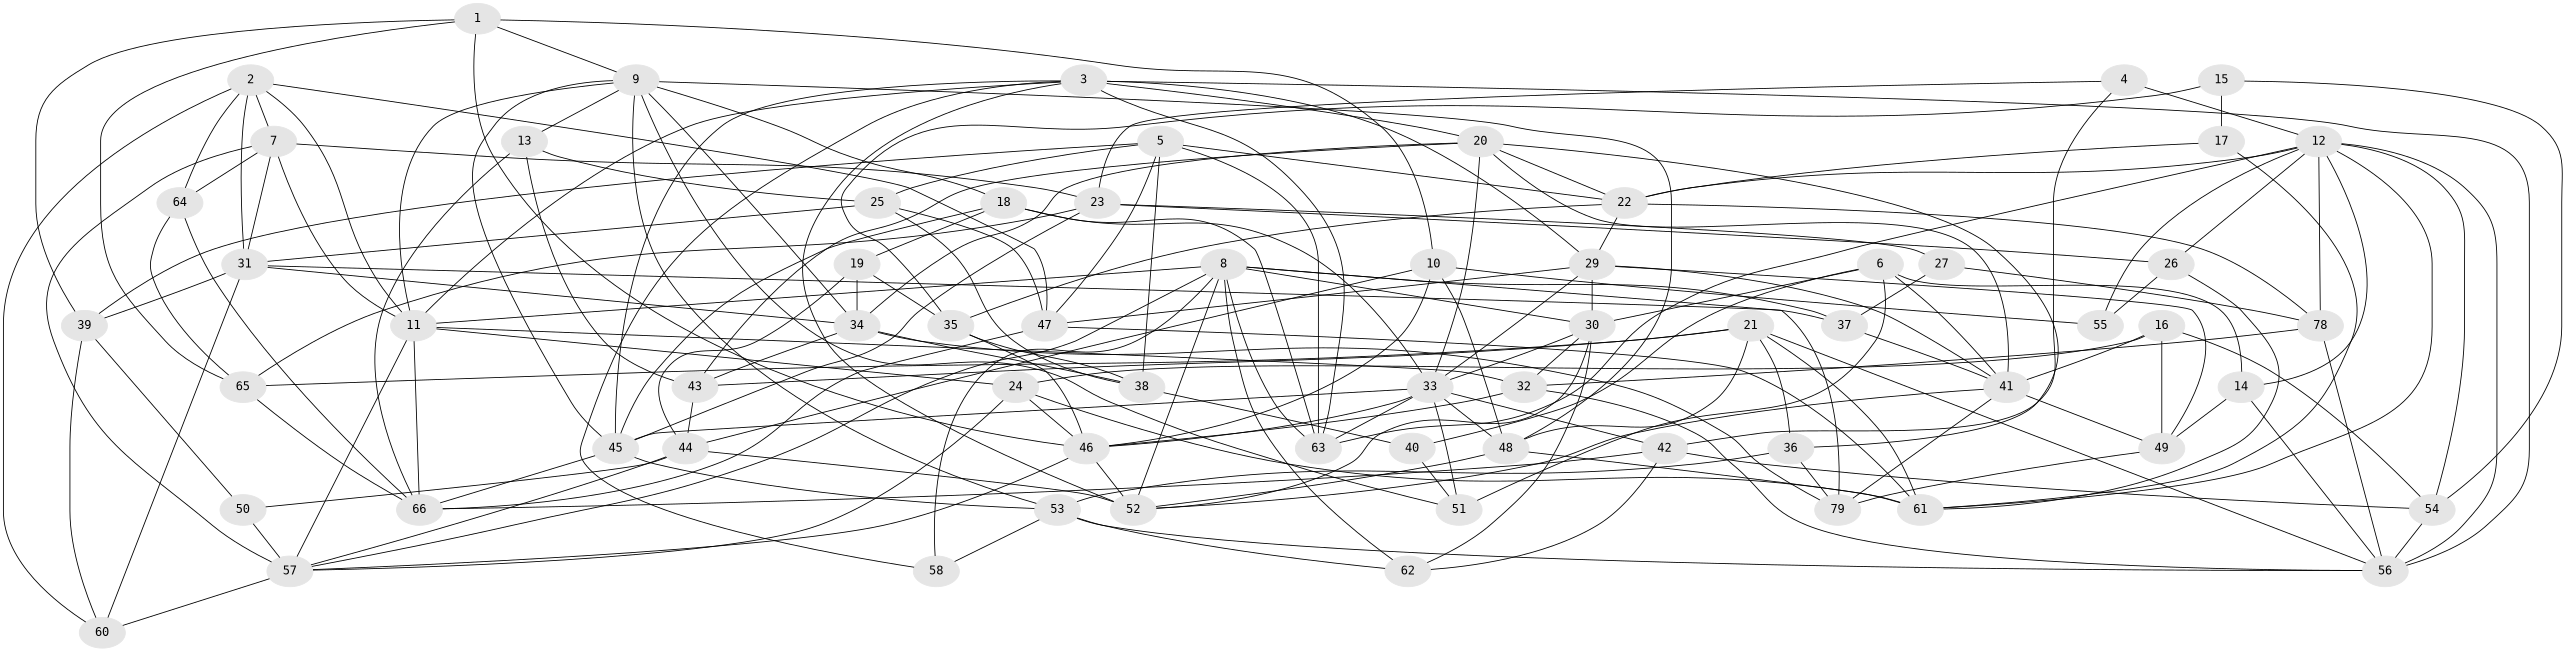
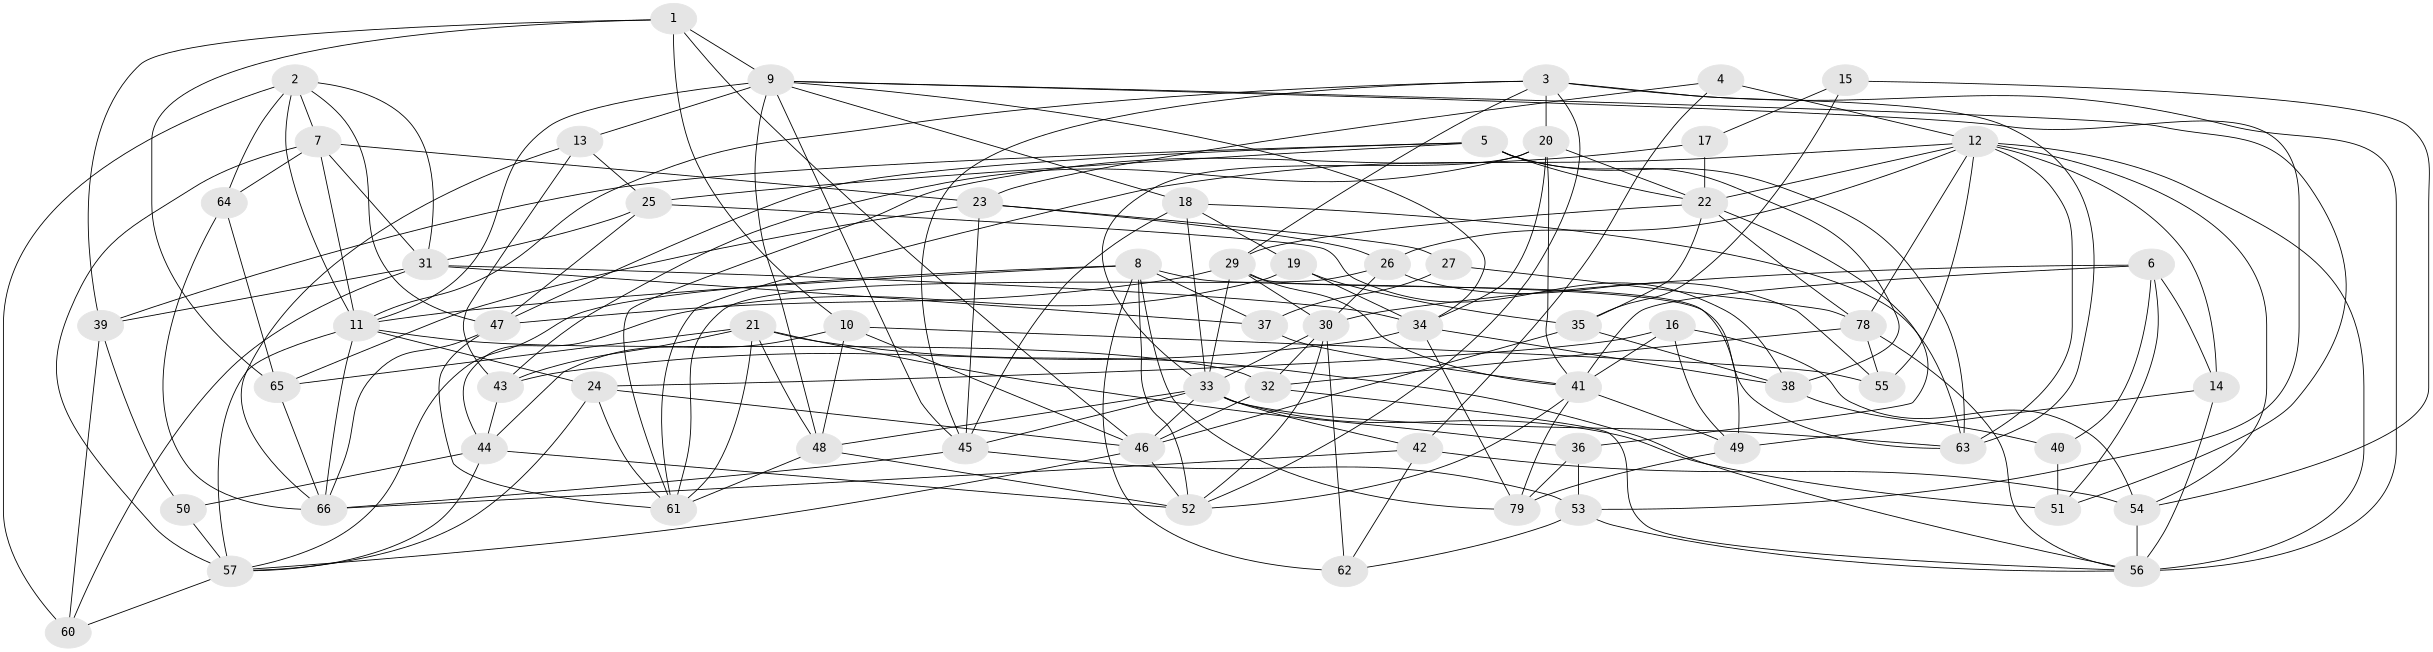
(1973, 236) -> (1908, 404)
(1473, 306) -> (1357, 295)
none -> (1871, 351)
(936, 571) -> none
